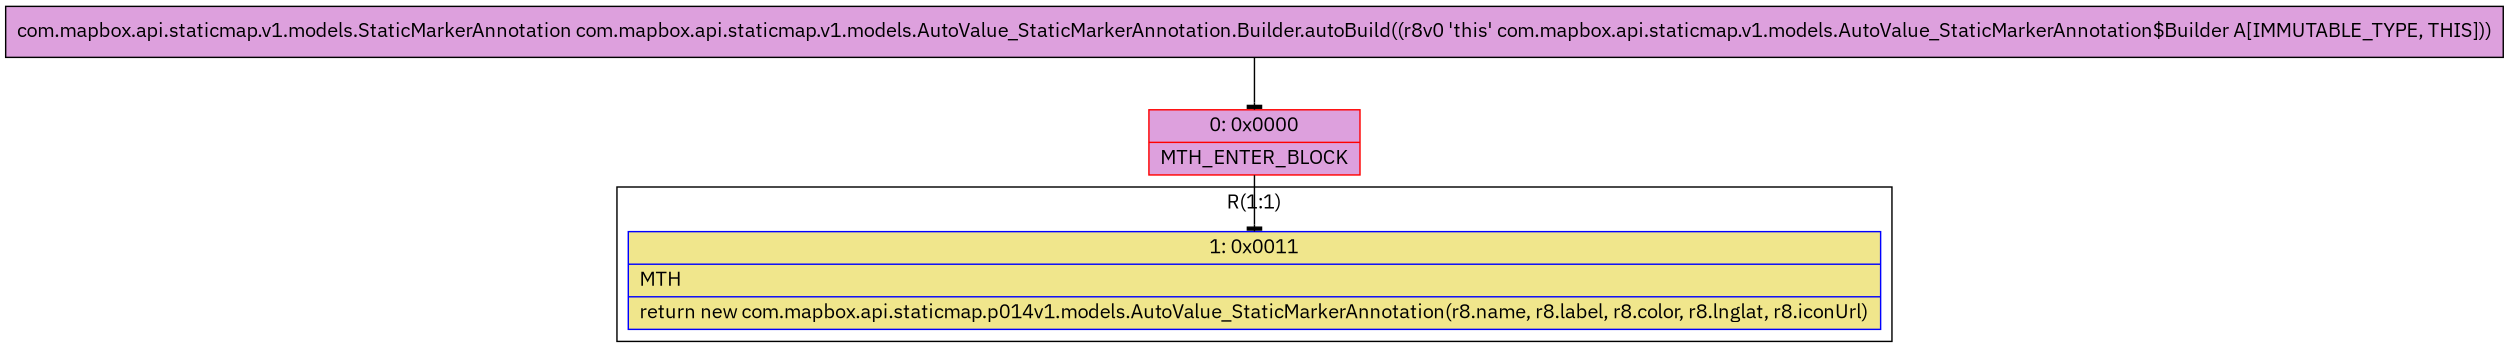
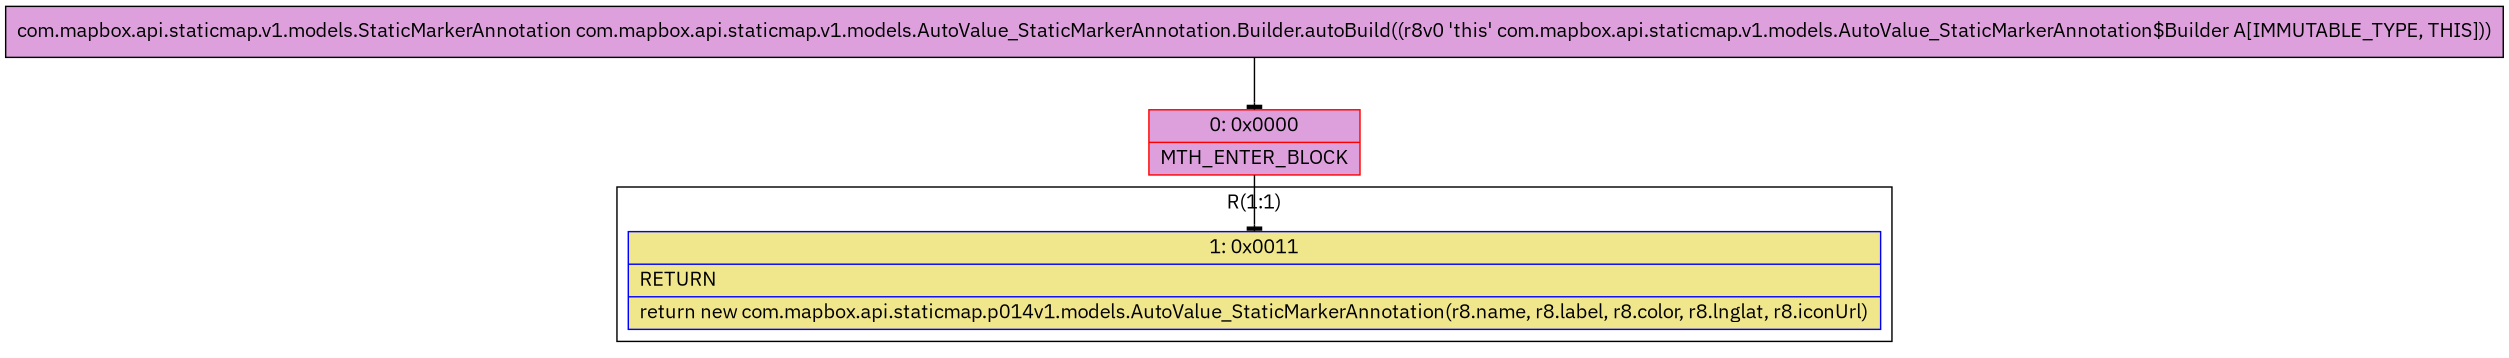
(661, 280) -> (679, 280)
